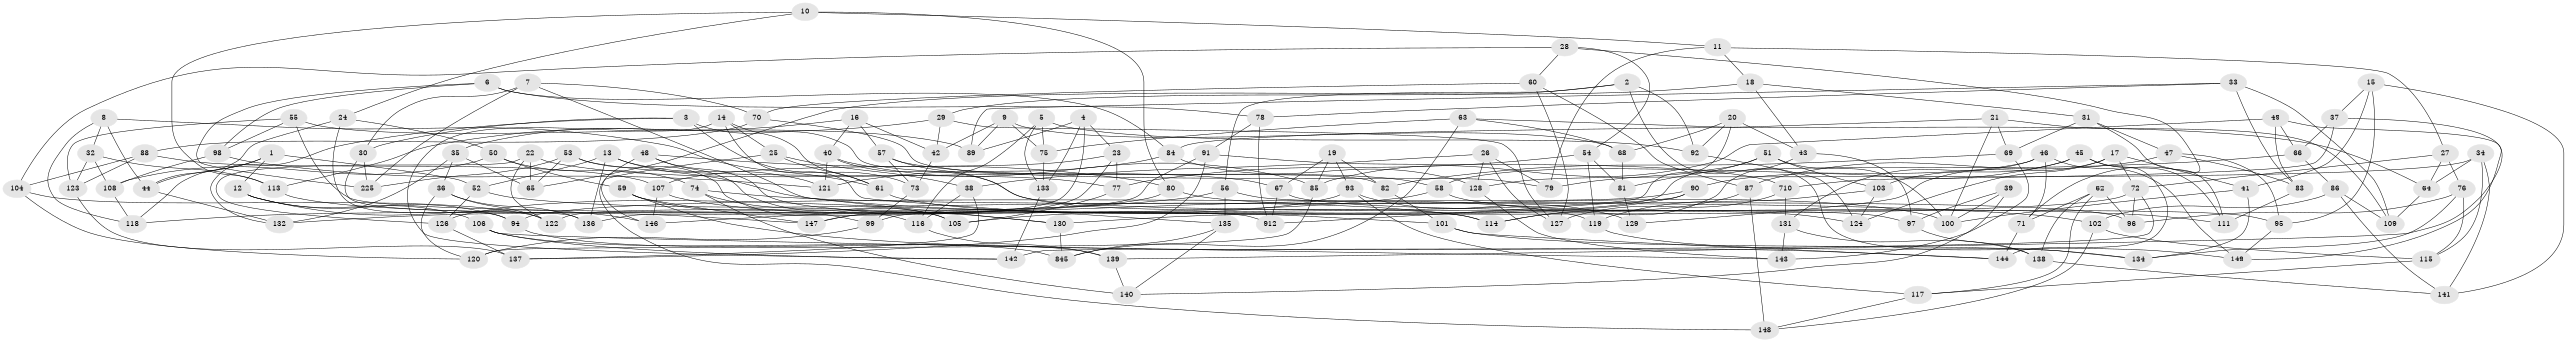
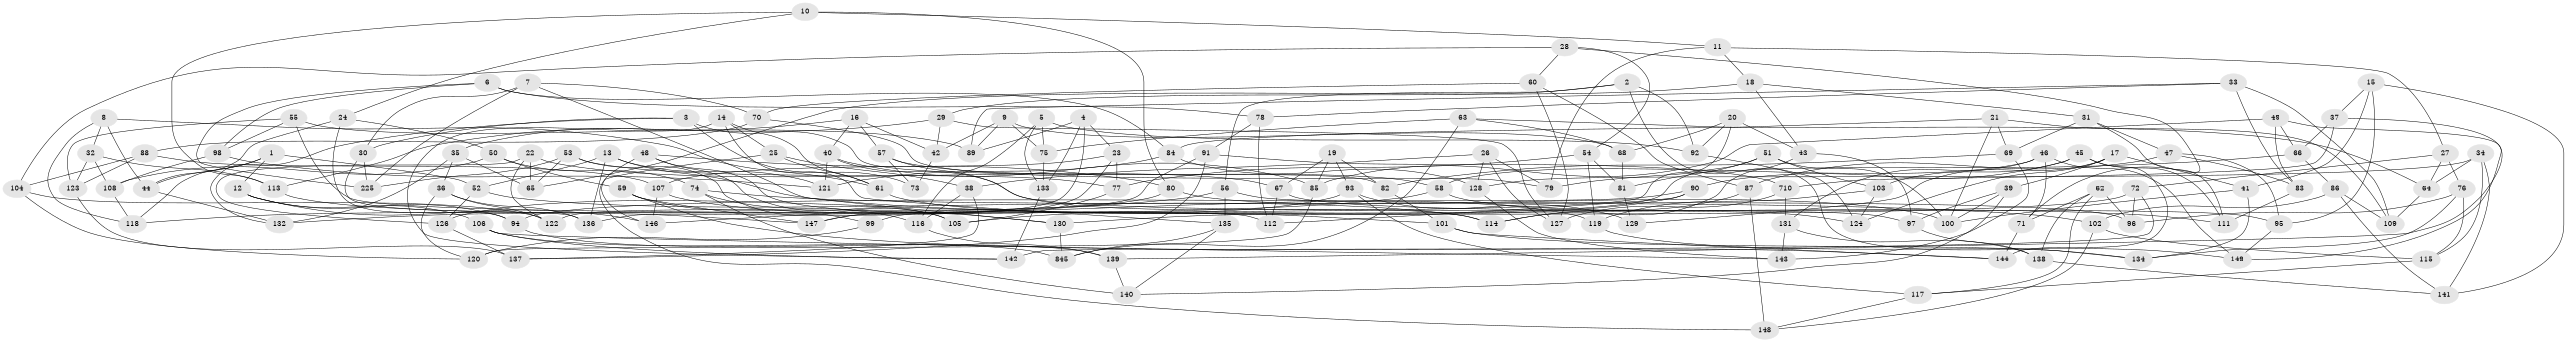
(2125, 171) -> (2065, 173)
(893, 207) -> none
(1270, 224) -> (1270, 224)
